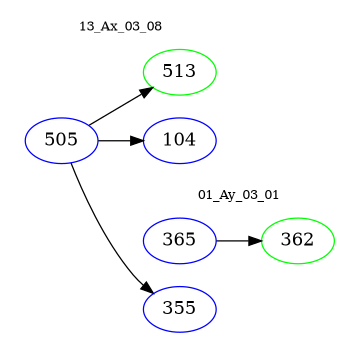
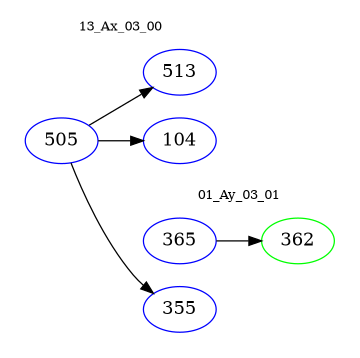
(121, 27) -> (121, 27)
(180, 72) -> (180, 72)
